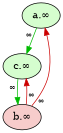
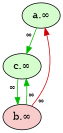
(27, 95) -> (27, 95)
